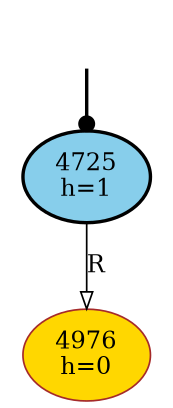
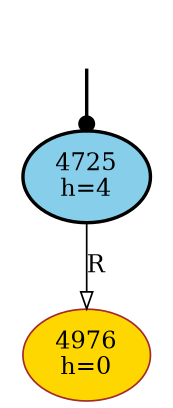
(87, 177) -> (87, 177)
